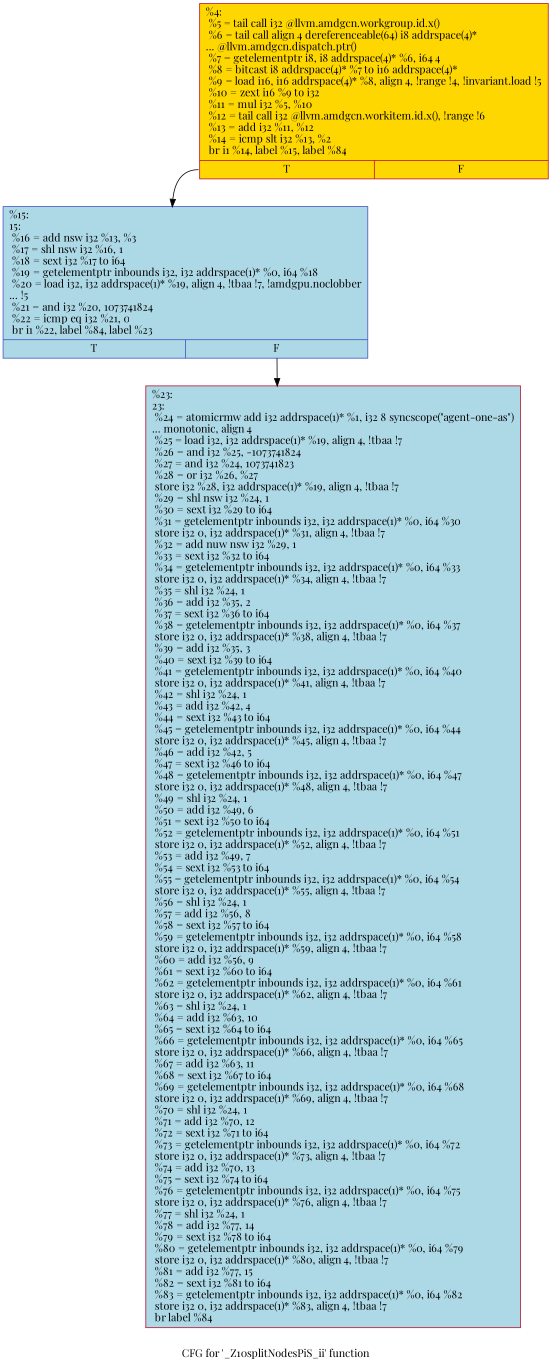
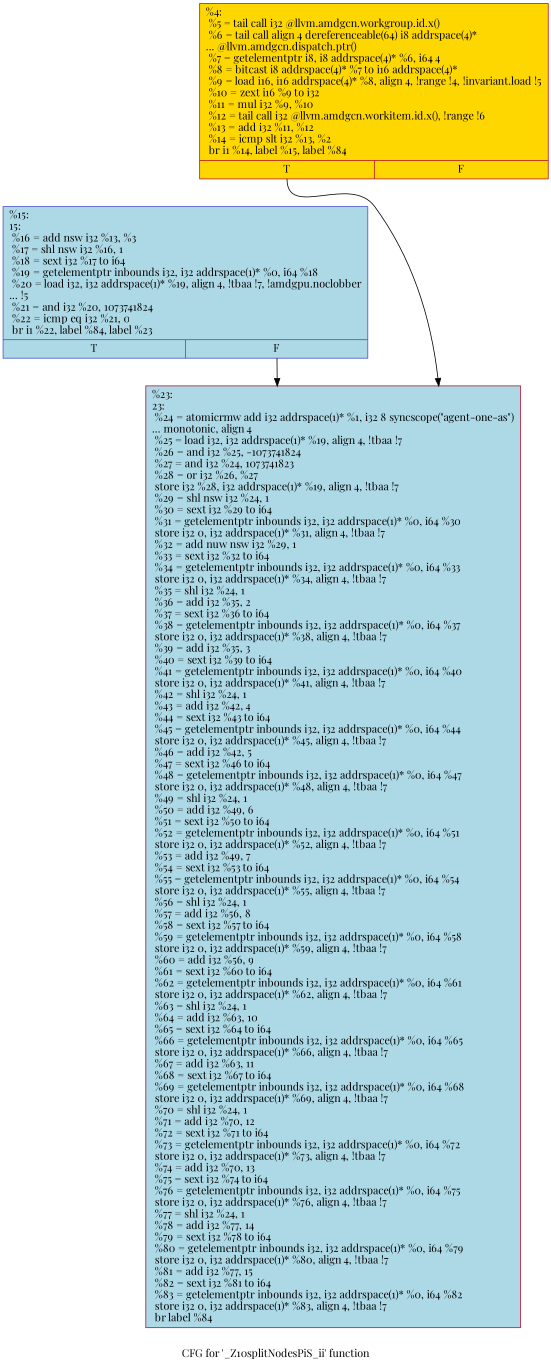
(259, 105) -> (260, 105)
(180, 179) -> (397, 241)
